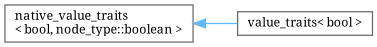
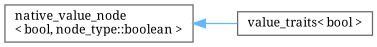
(99, 24) -> (99, 24)
